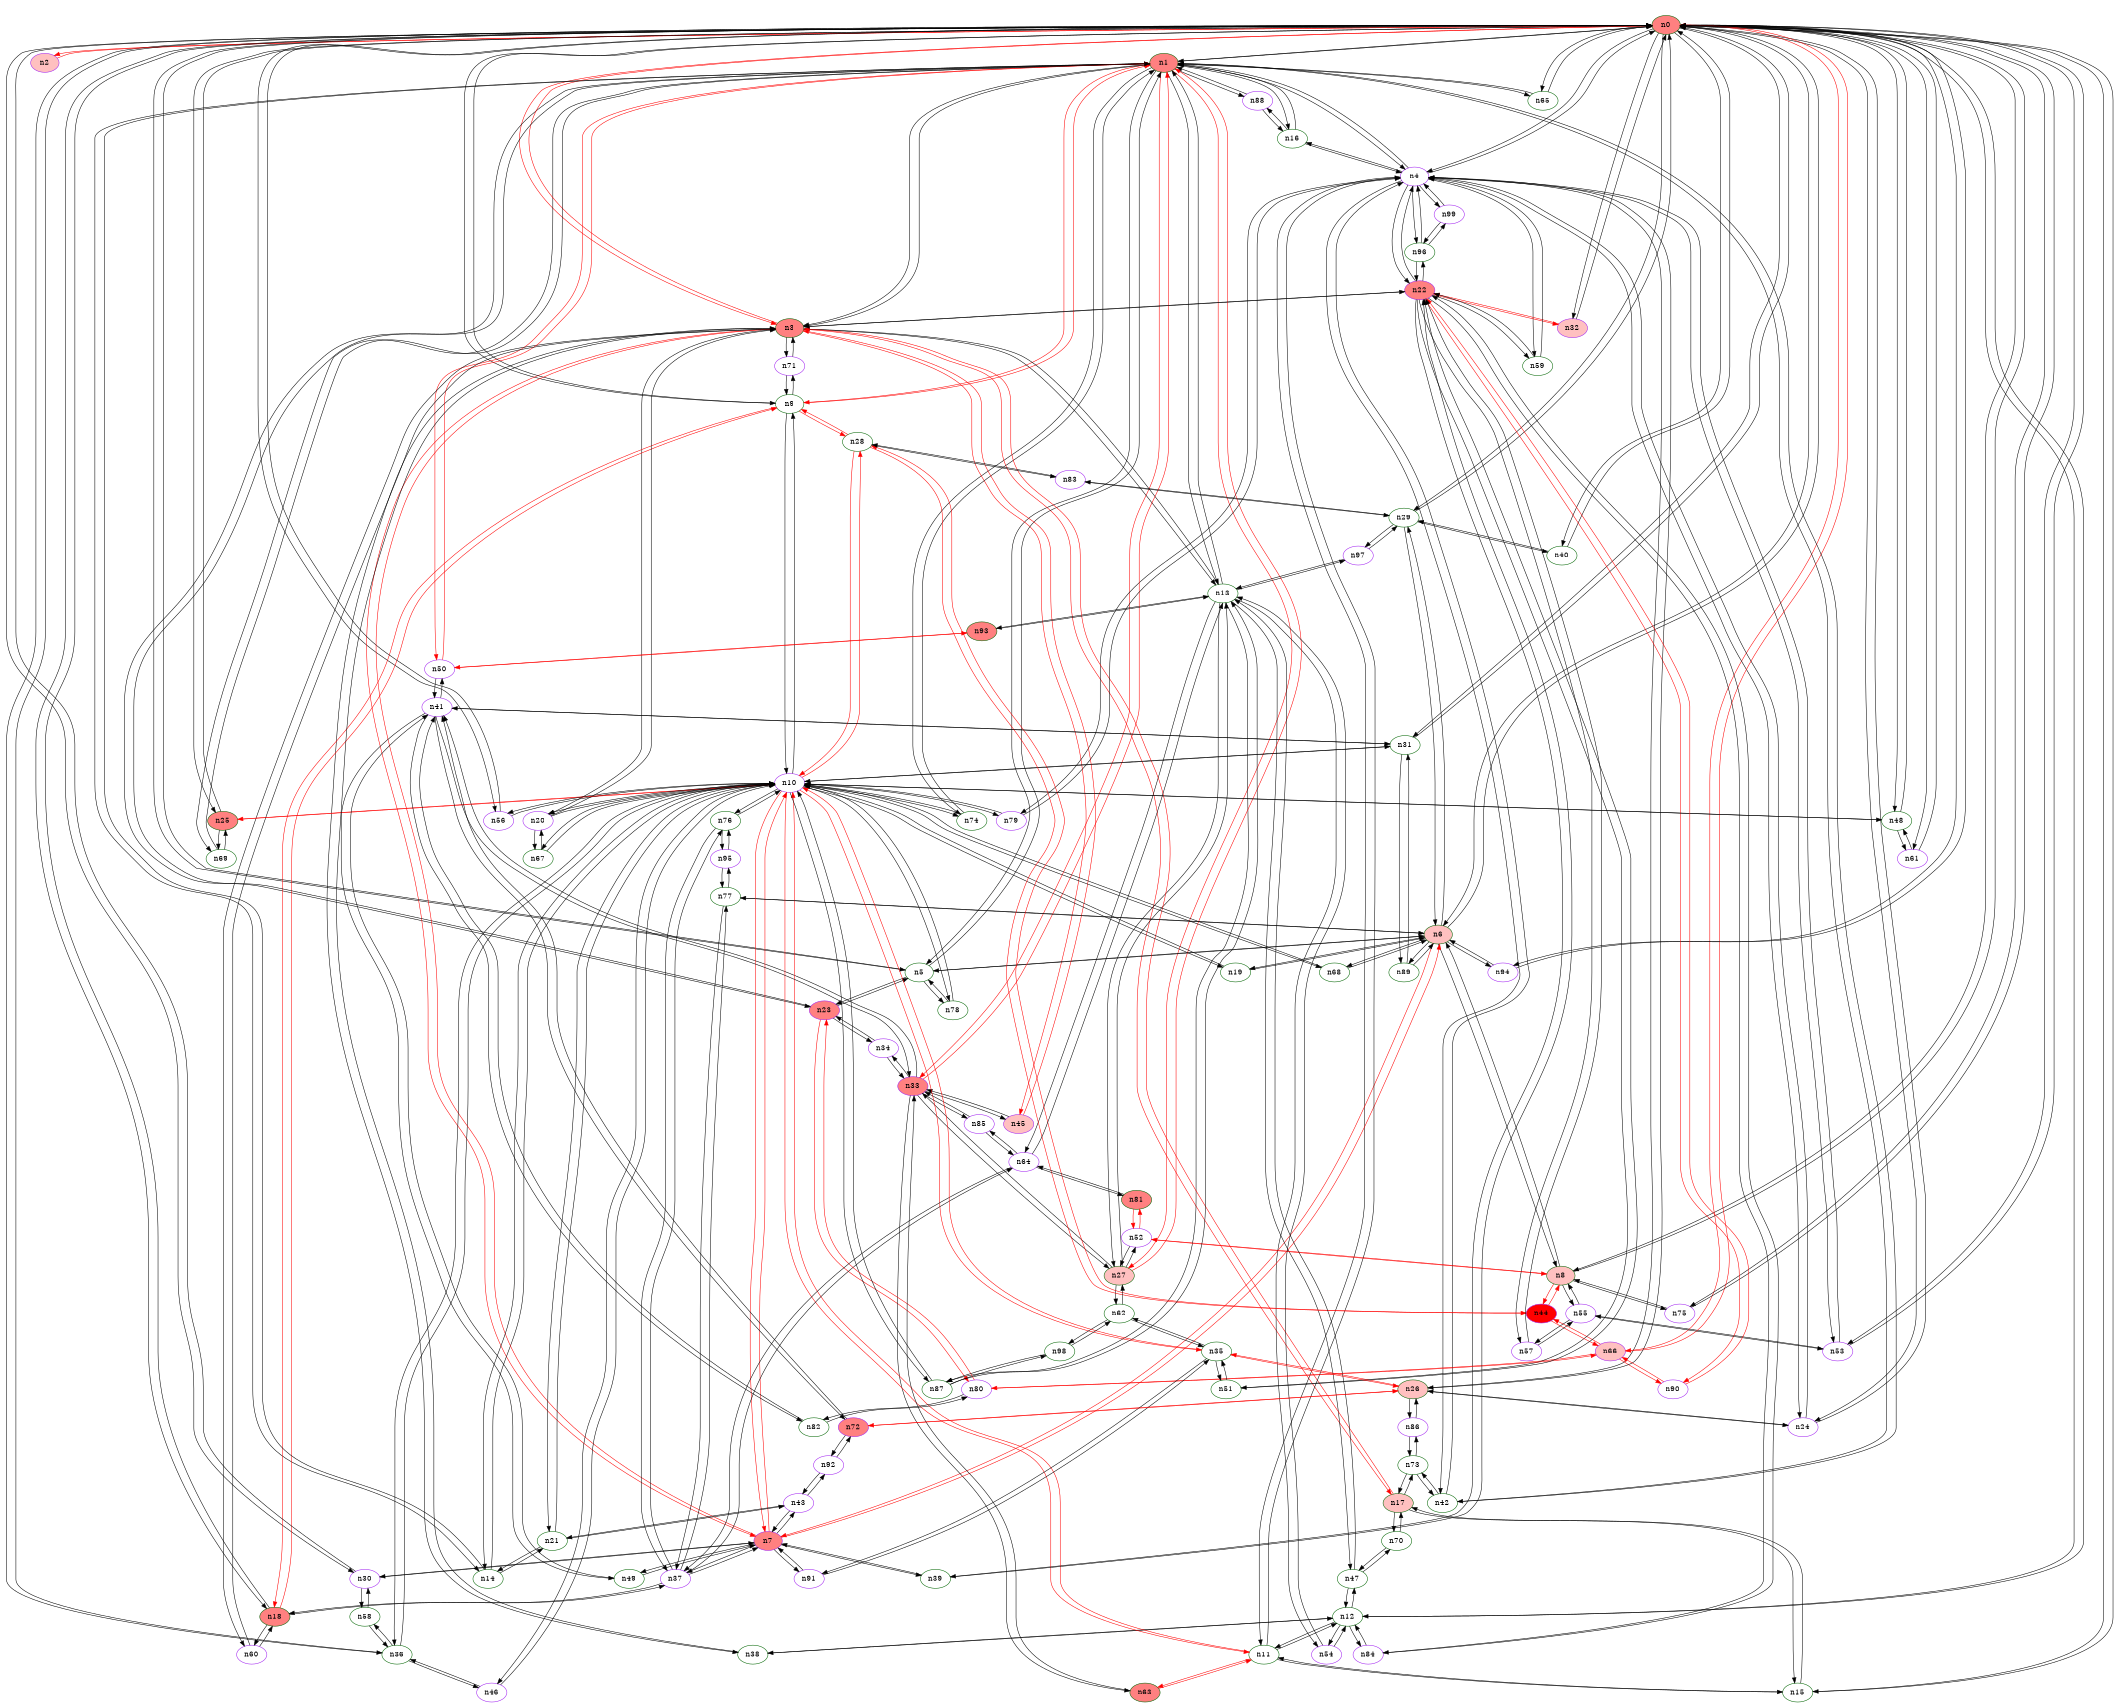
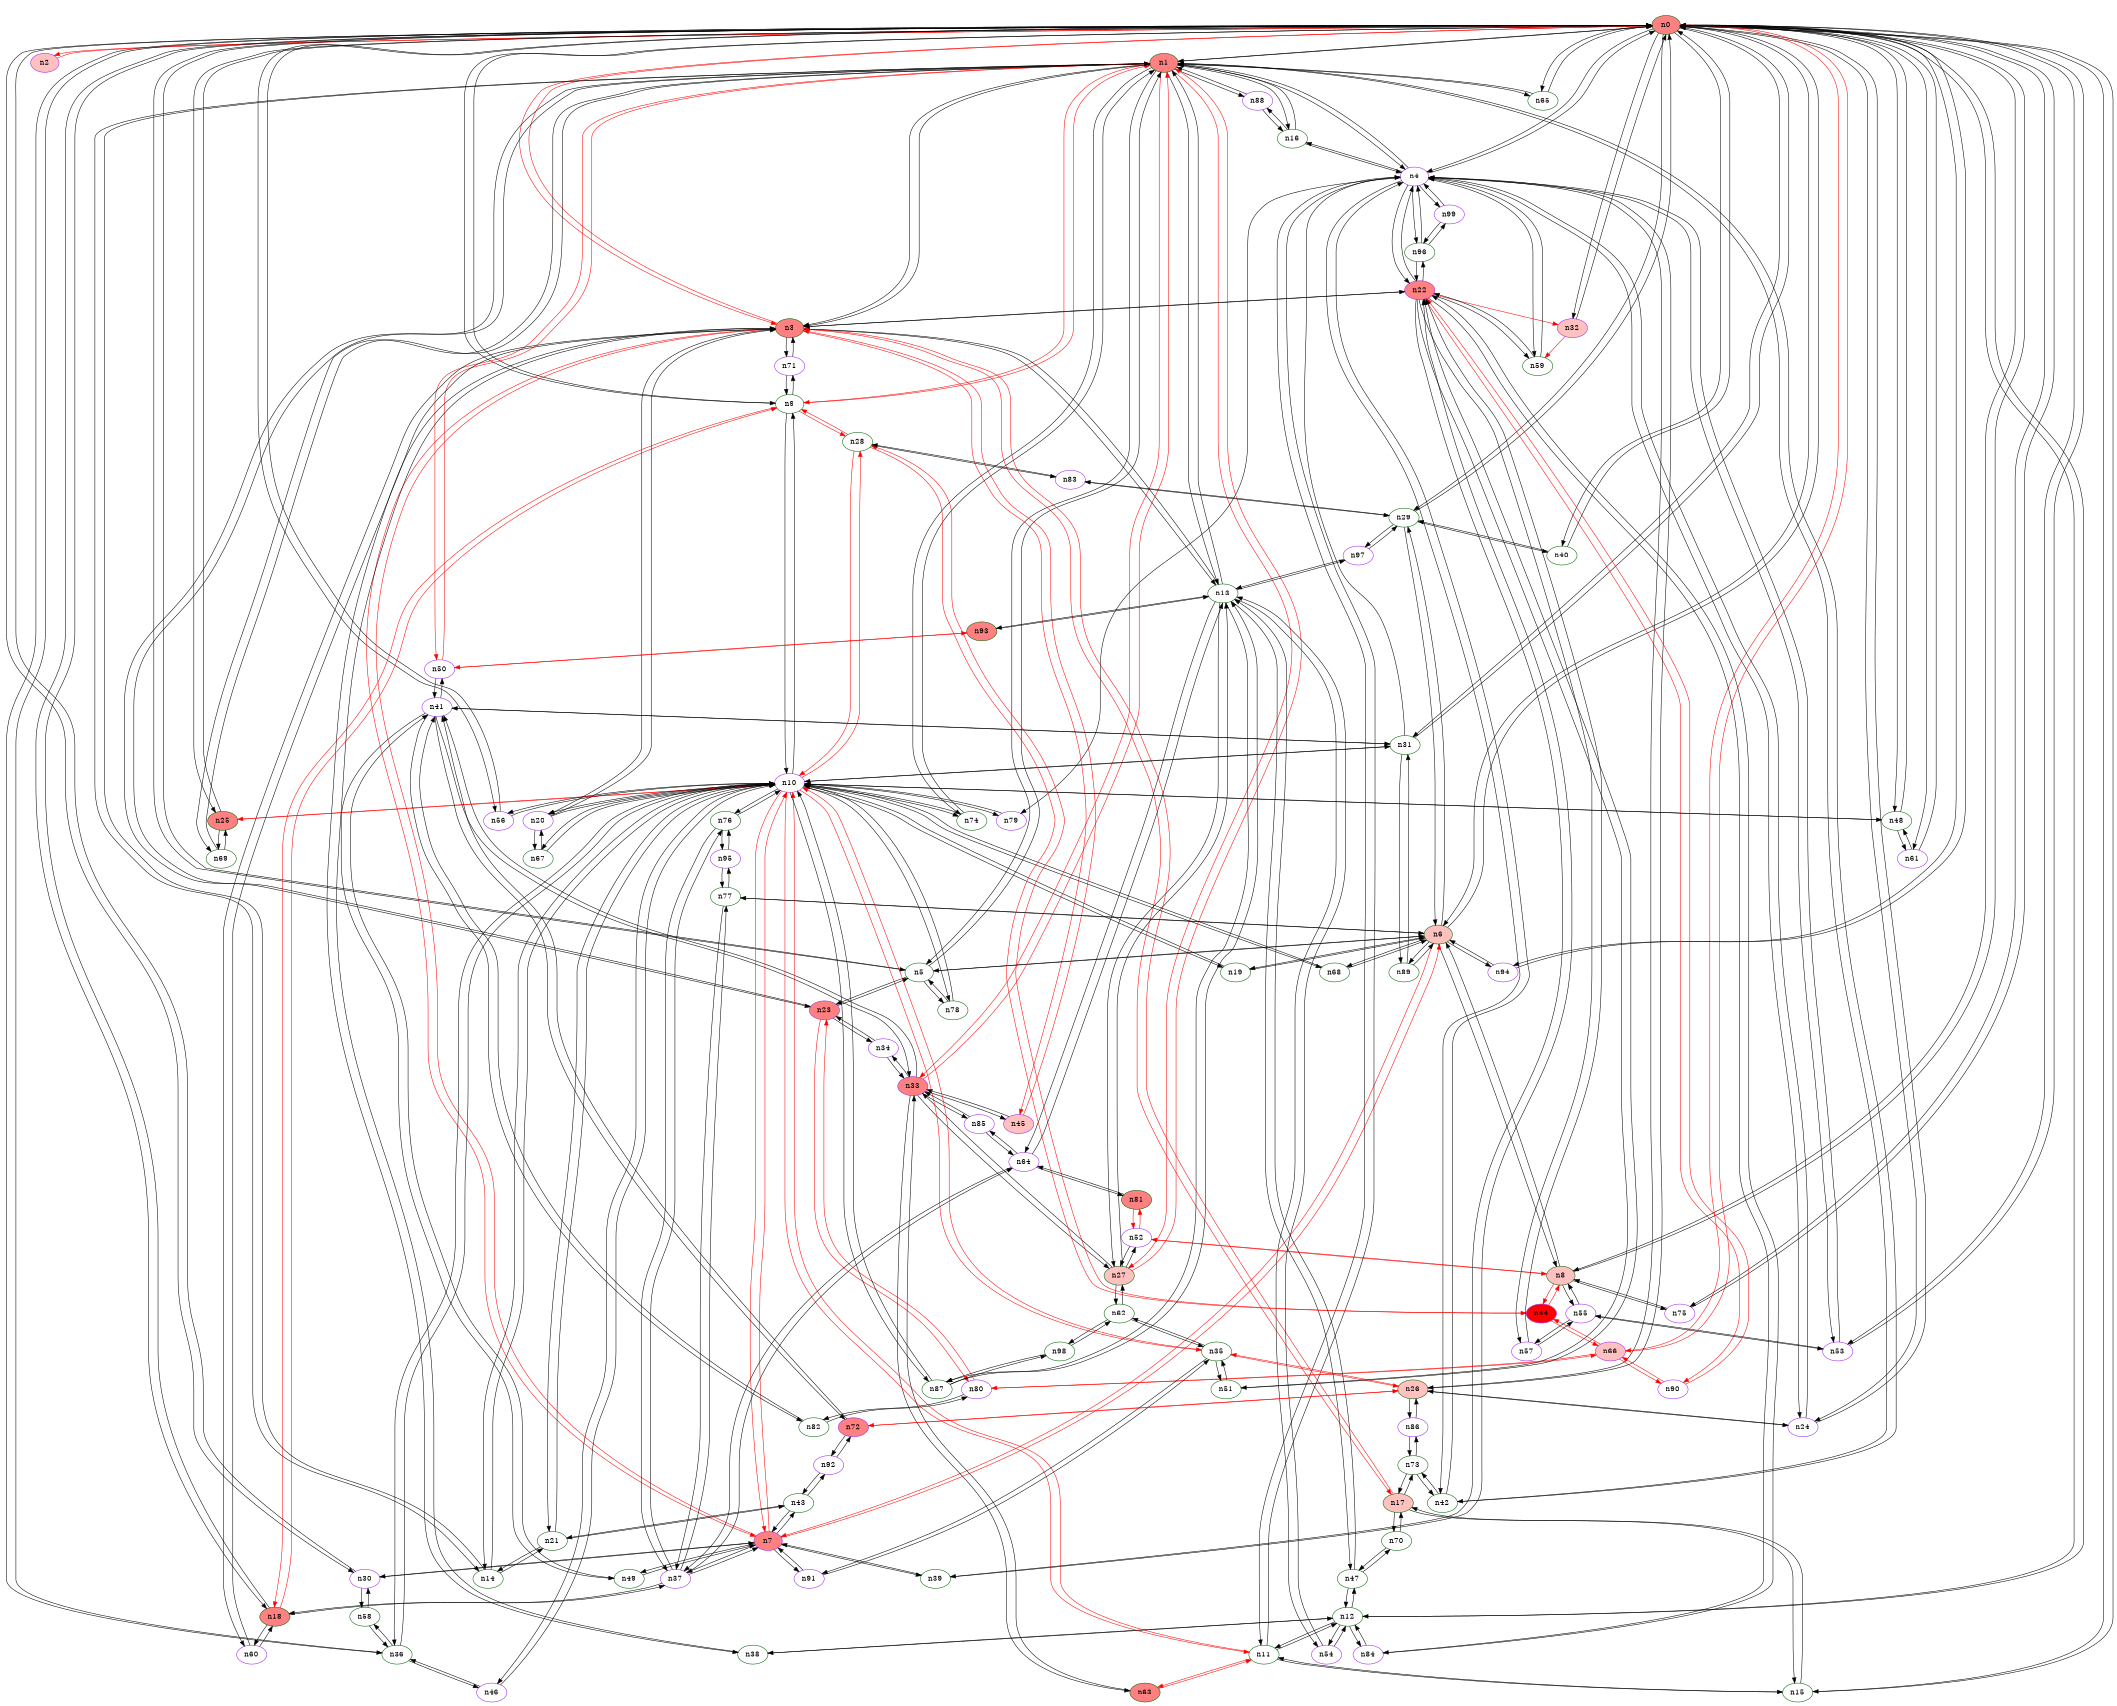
(1499, 309) -> (1557, 345)
(1246, 490) -> (1306, 439)
(799, 1503) -> (799, 1503)
